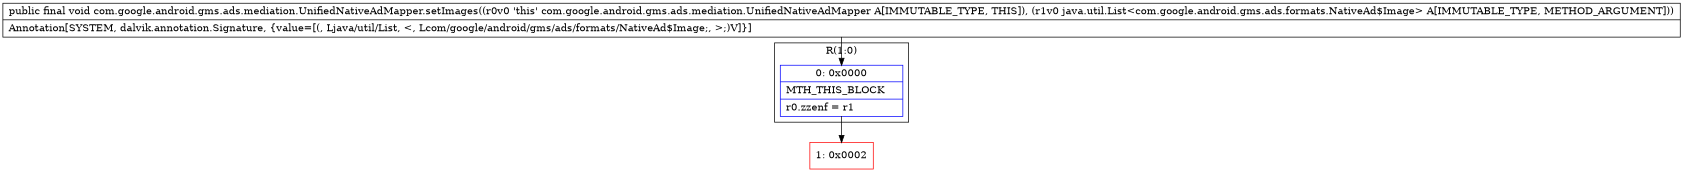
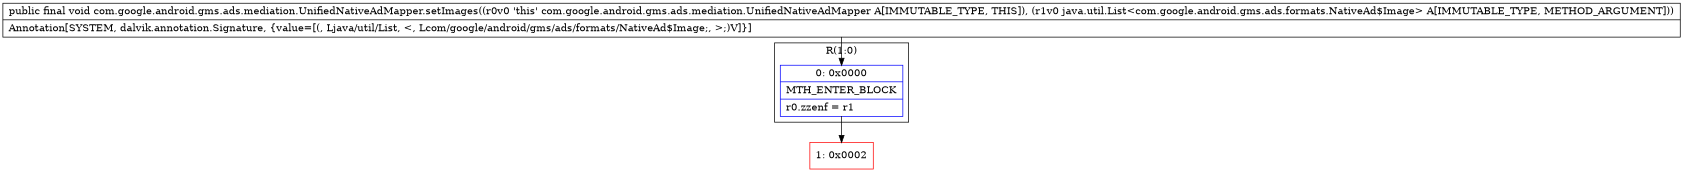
(835, 90) -> (842, 90)
